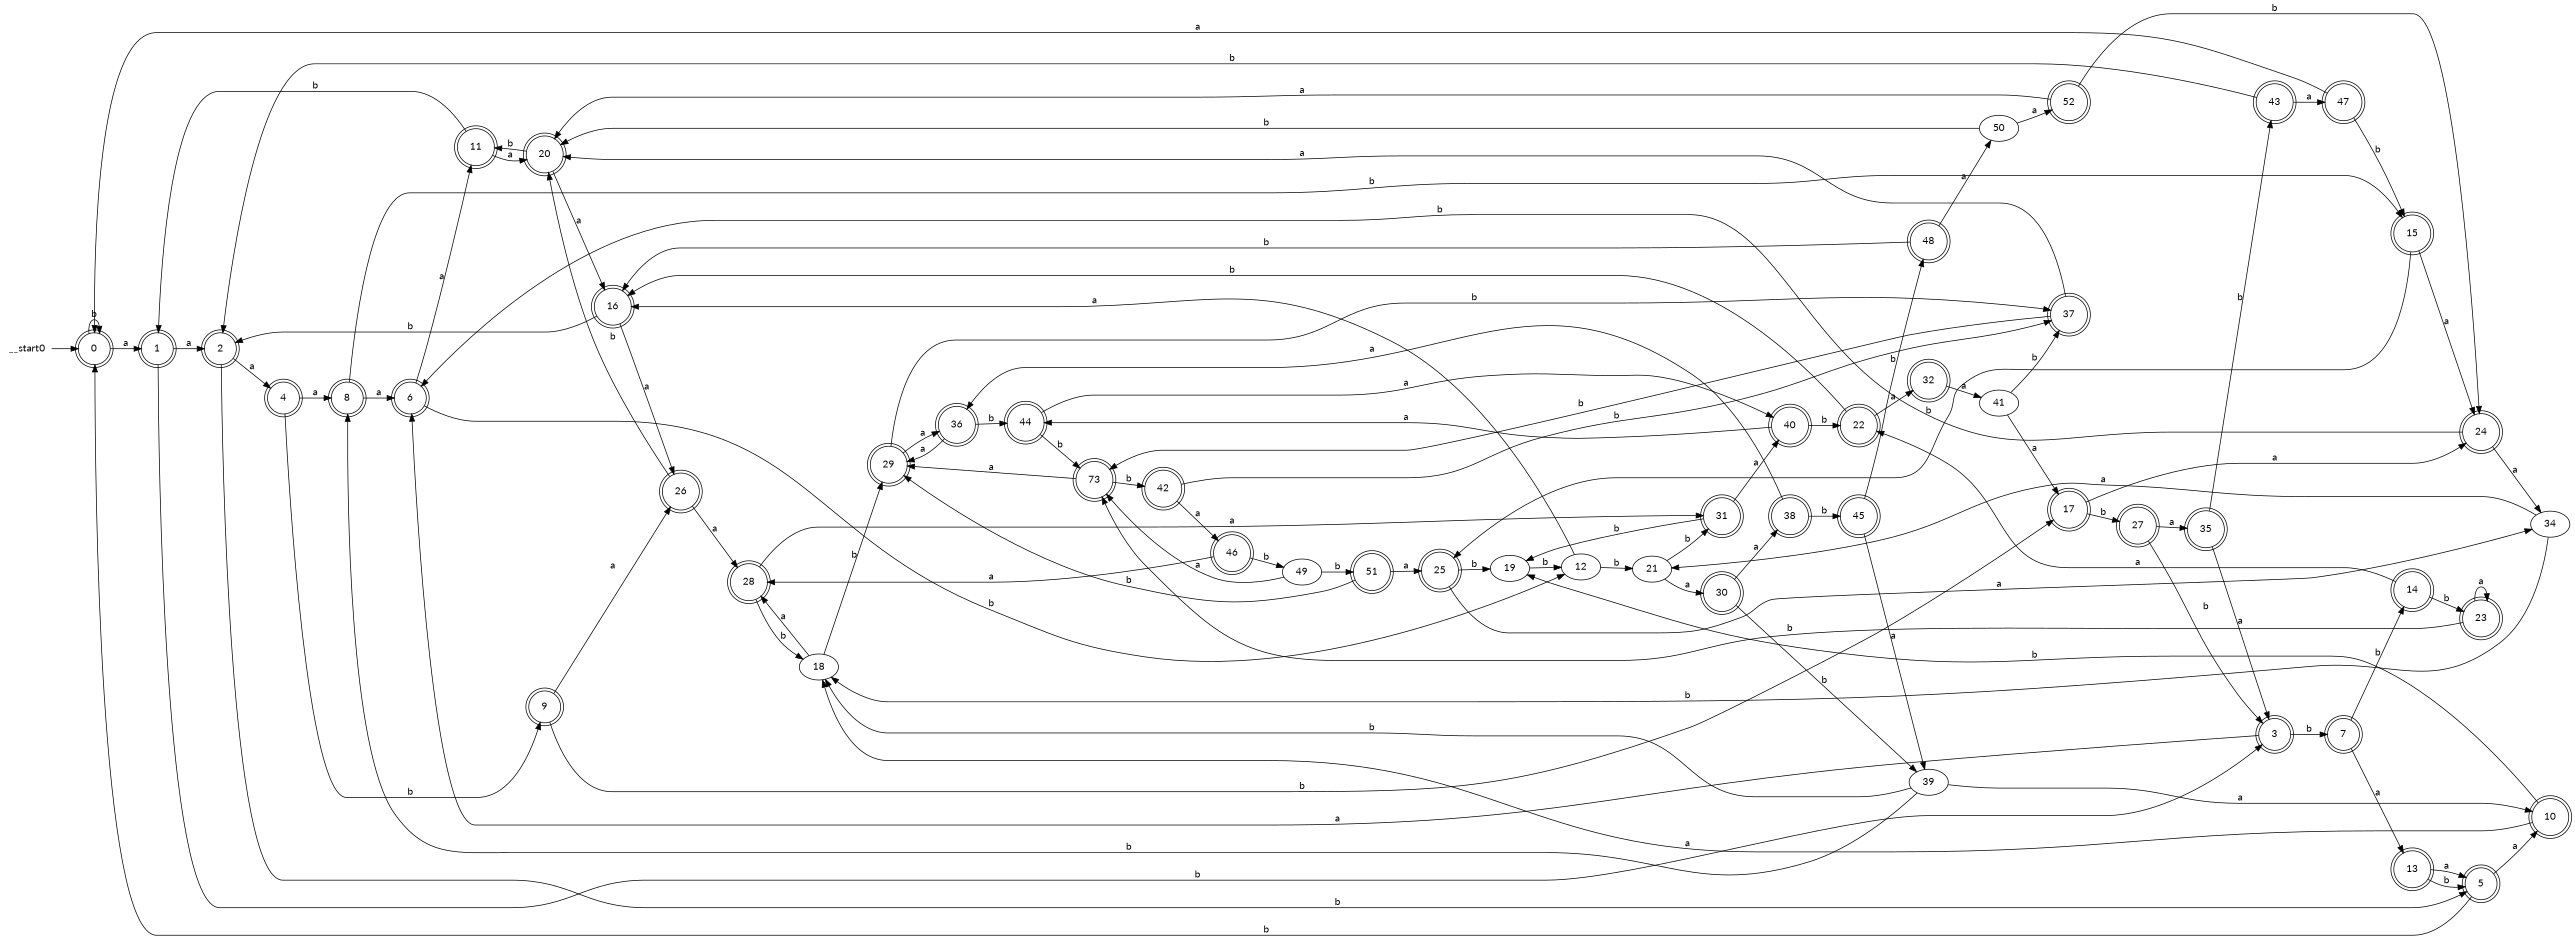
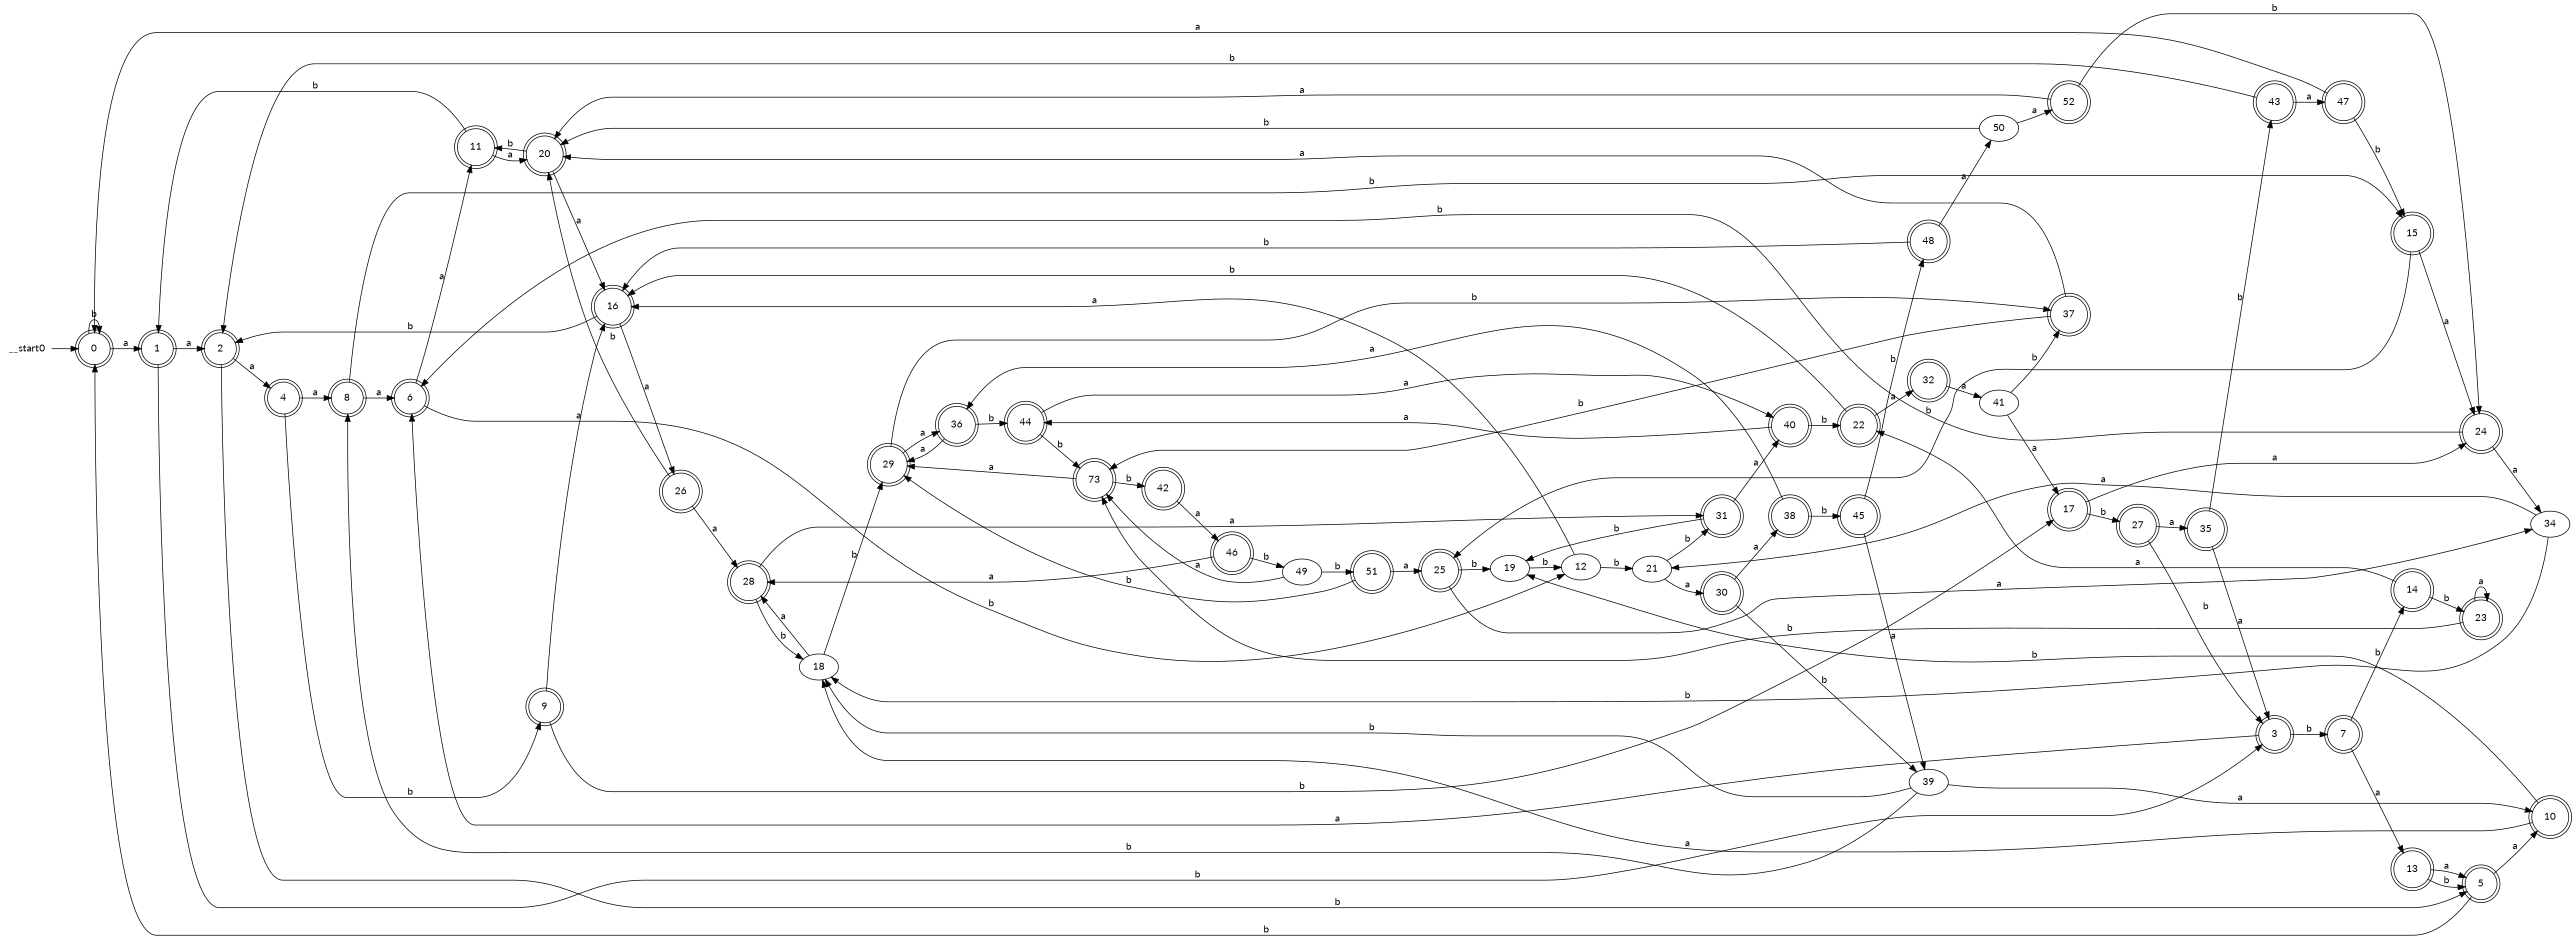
(1614, 422) -> none
(610, 603) -> (565, 509)
